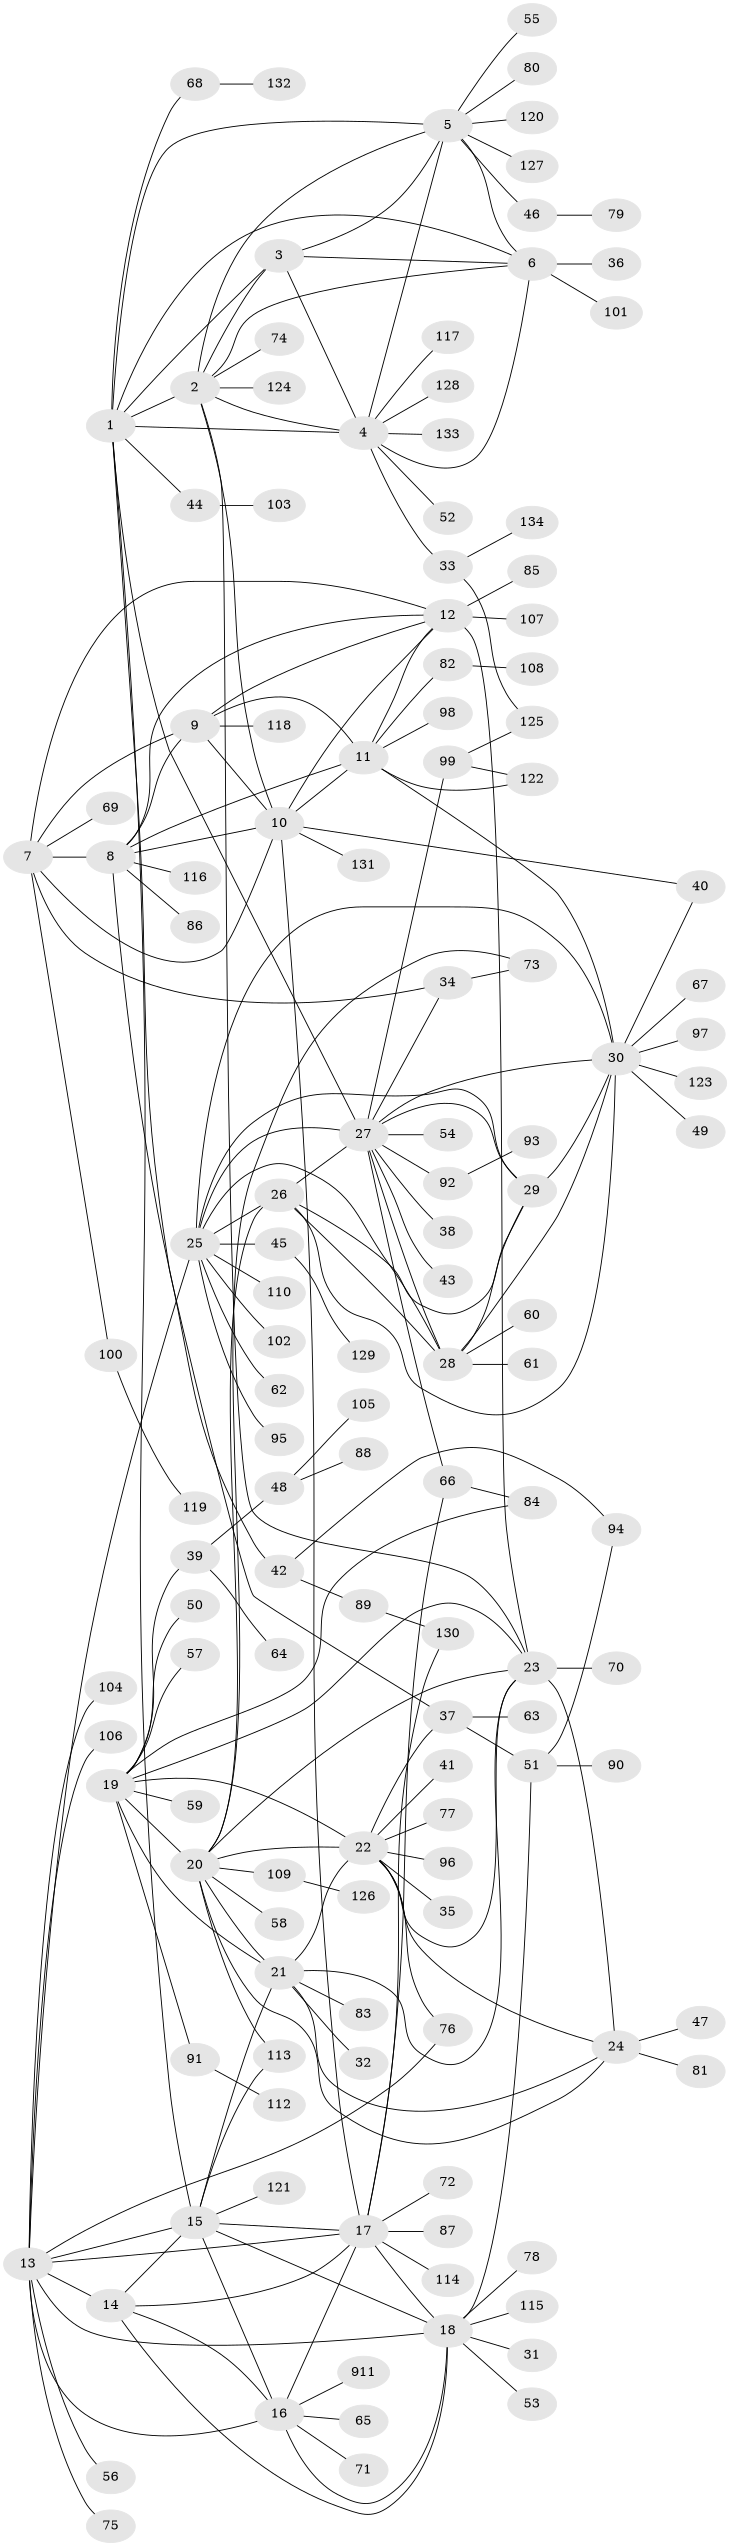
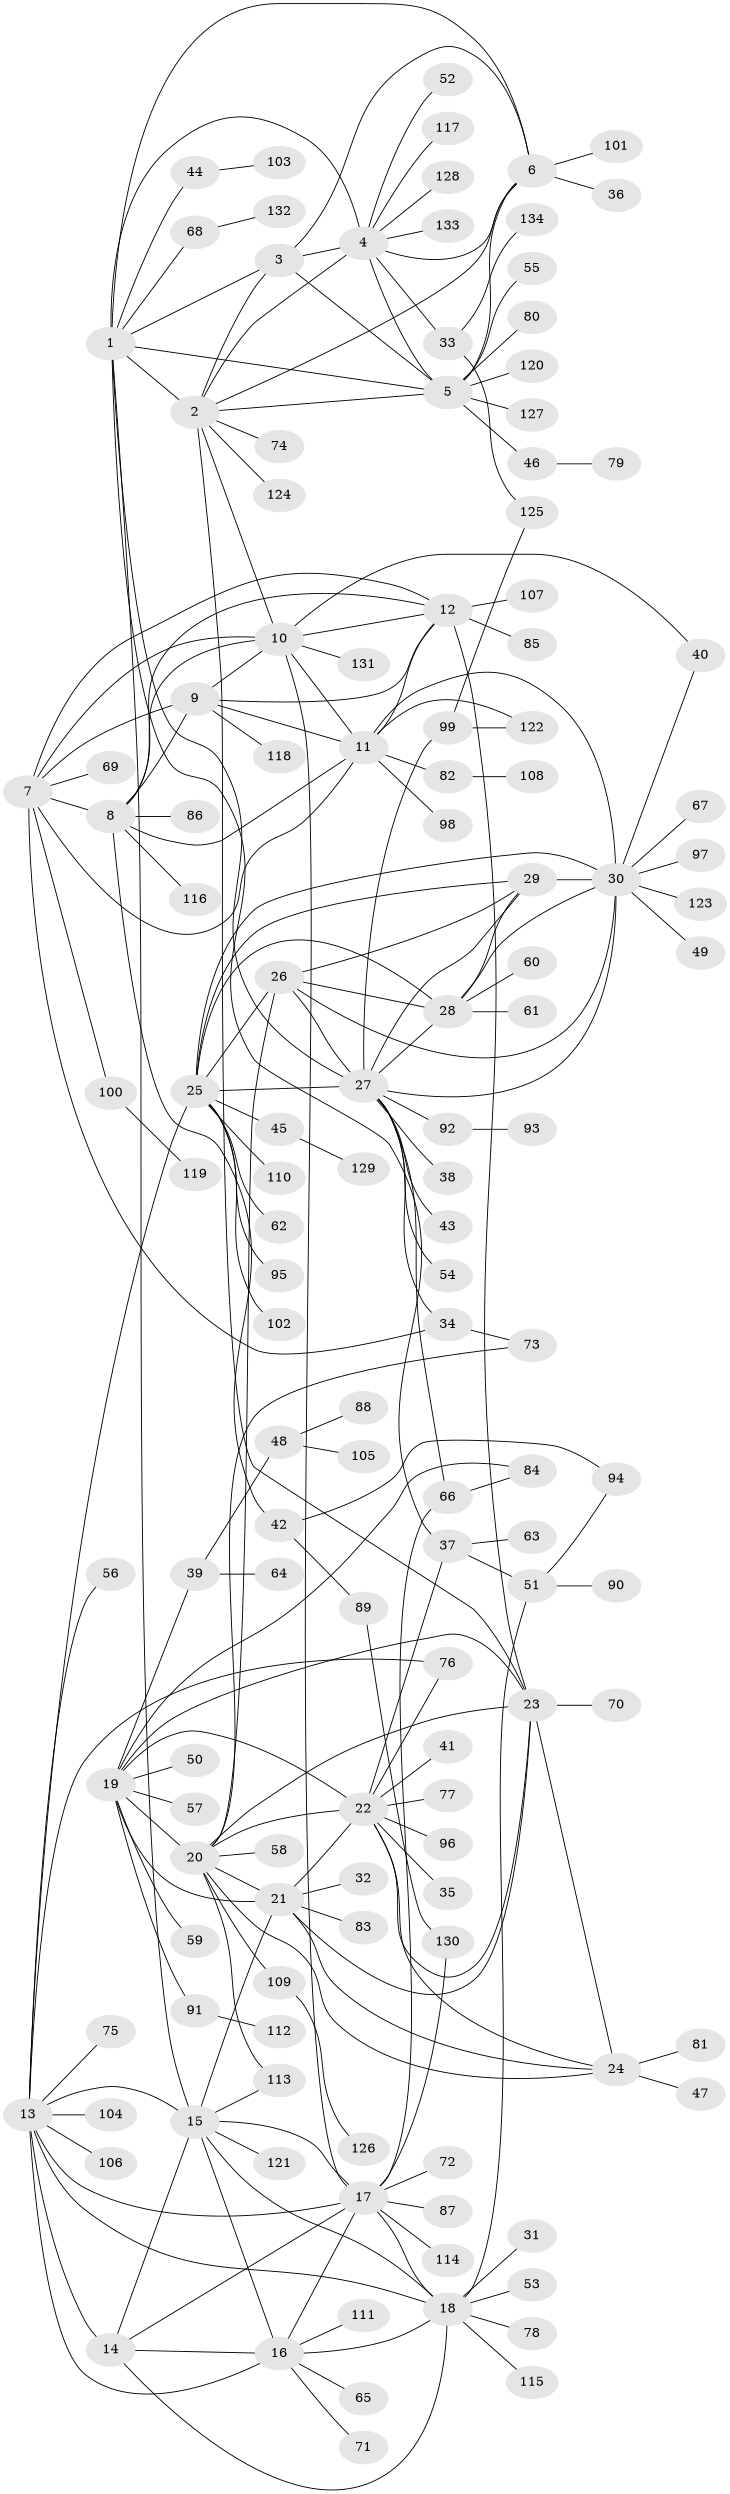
none -> (211, 928)
(364, 2373) -> (364, 2316)
